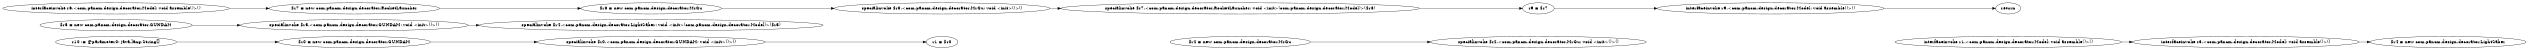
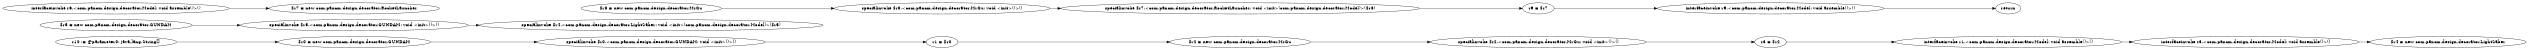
(509, 8) -> none
none -> (1062, 42)
none -> (1771, 42)
